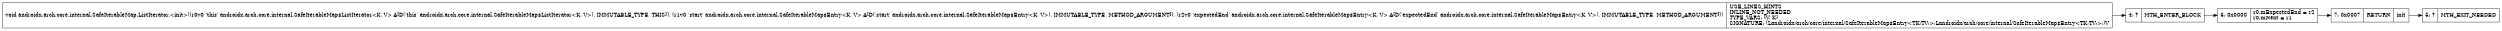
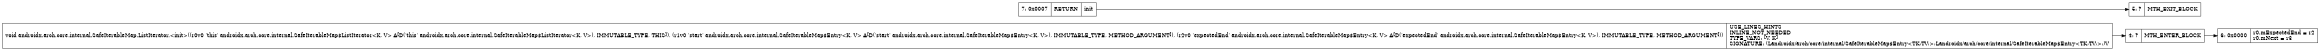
(2322, 15) -> none
(2469, 15) -> (2173, 9)
(2273, 18) -> (2273, 38)
